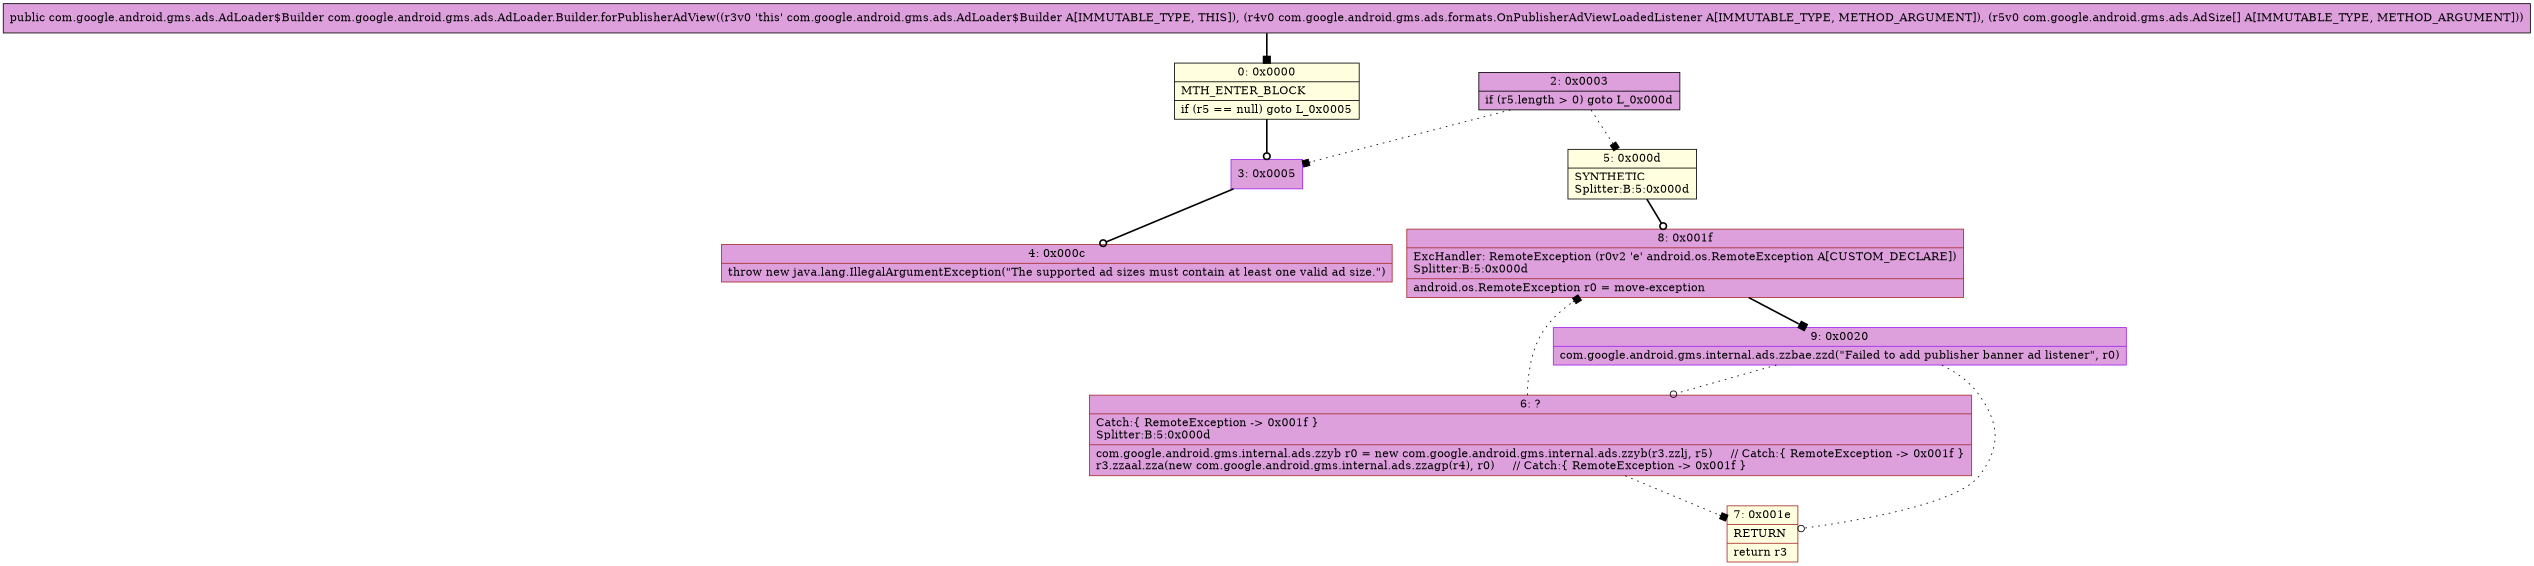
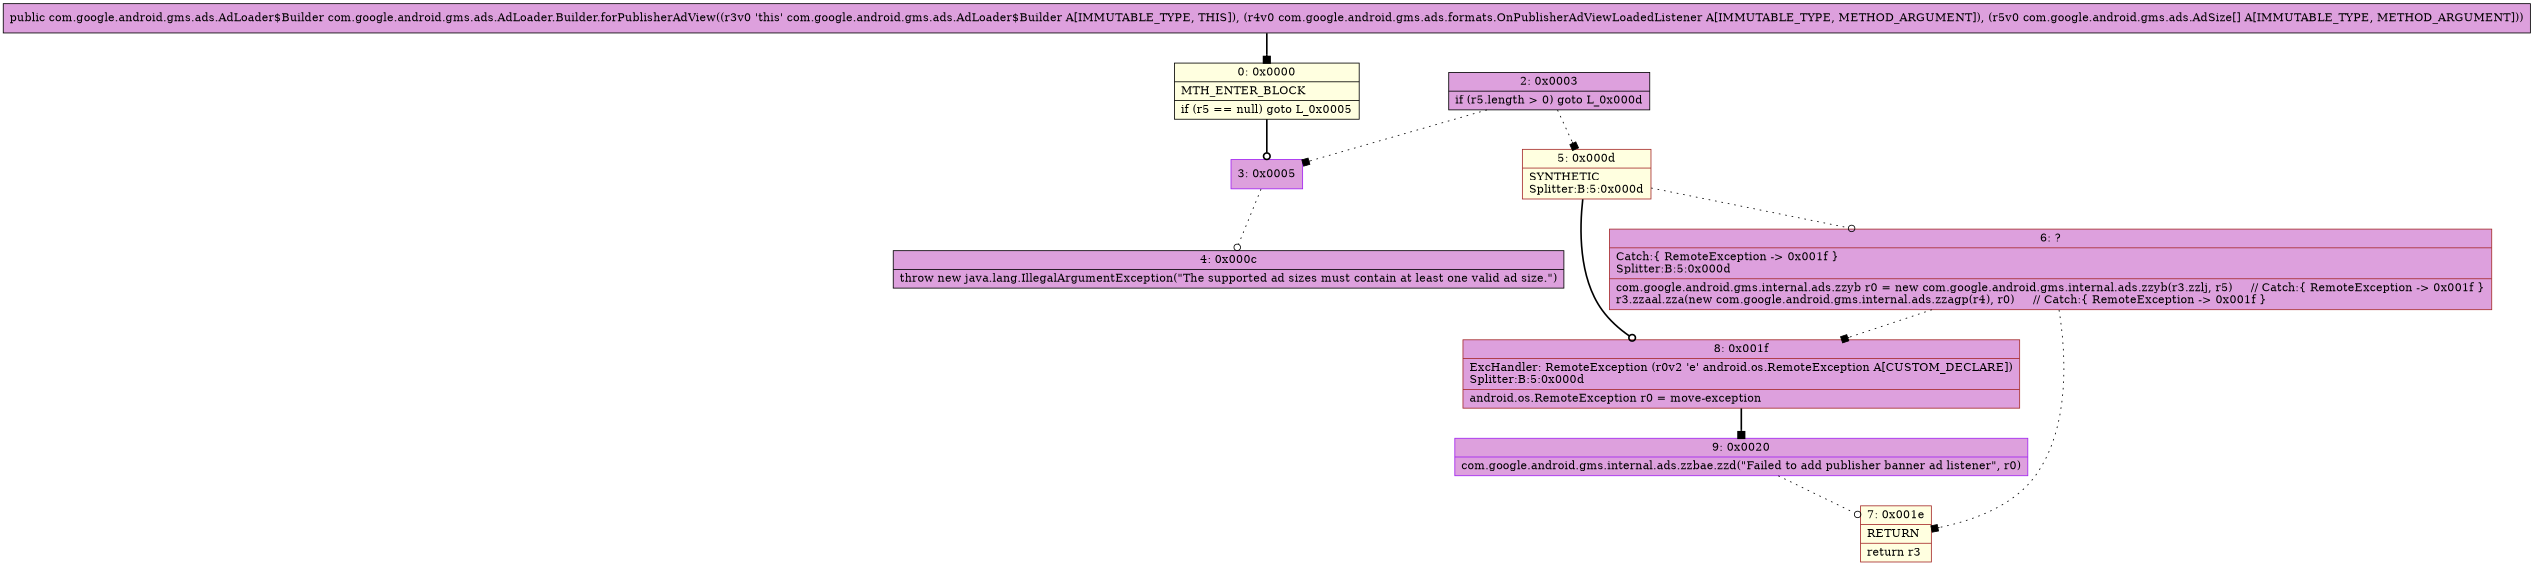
(1632, 174) -> (1587, 174)
(1170, 215) -> (1250, 217)
(1057, 263) -> (1229, 269)
(1727, 379) -> (1750, 208)
